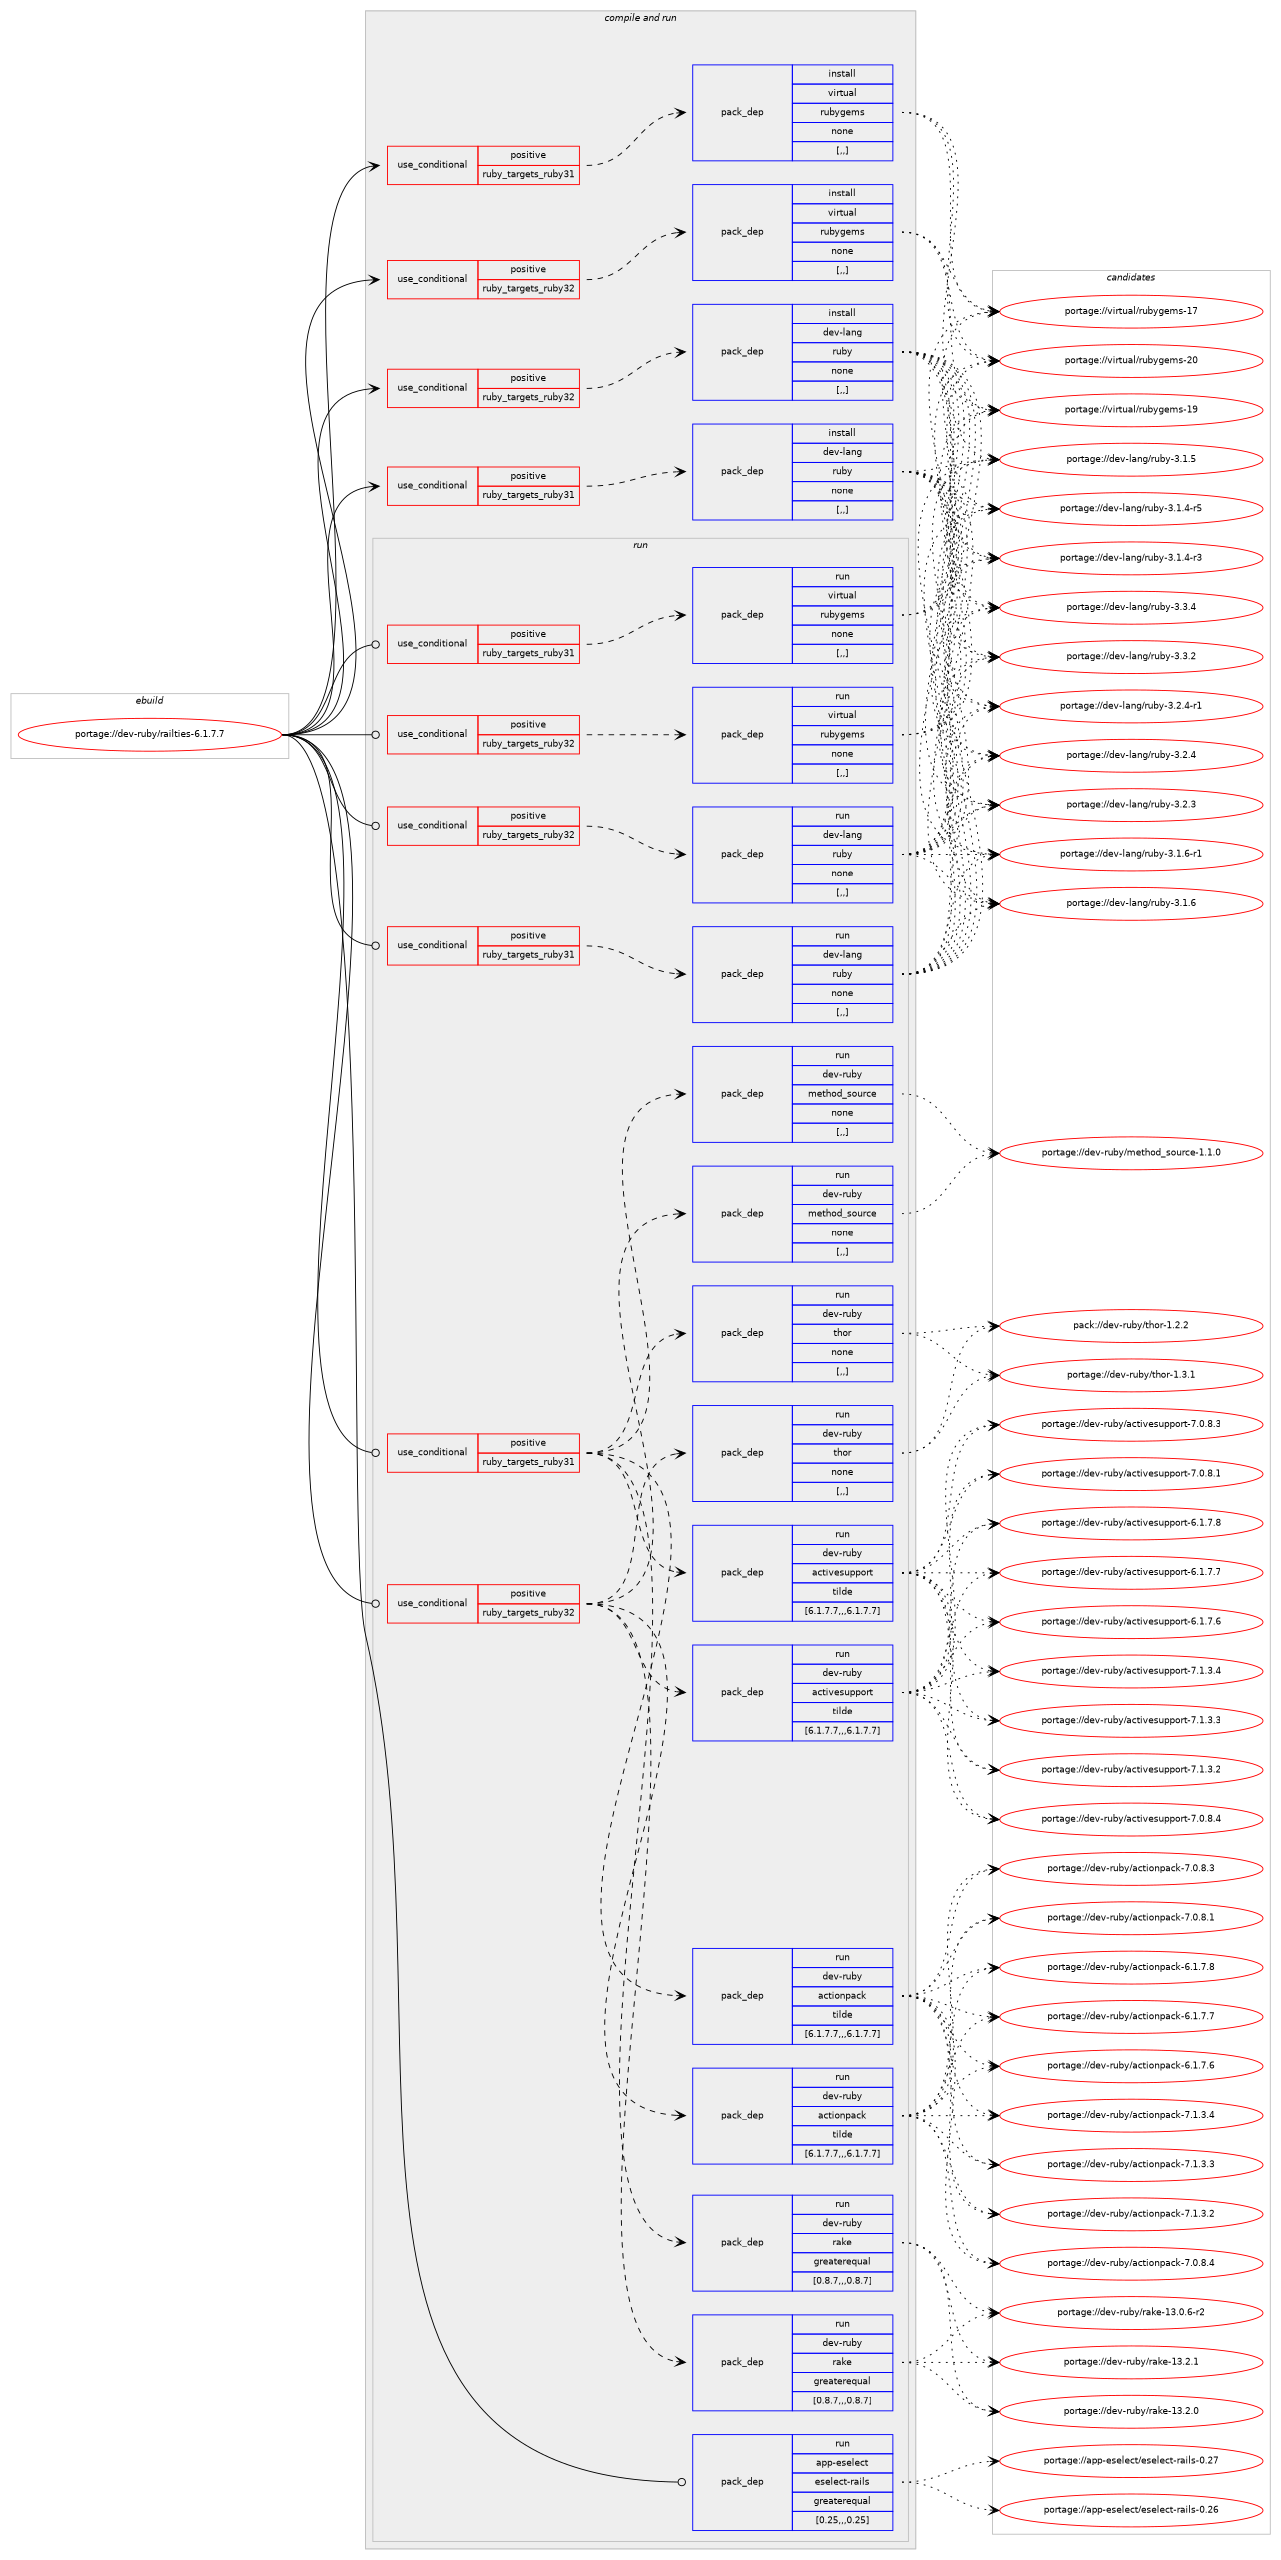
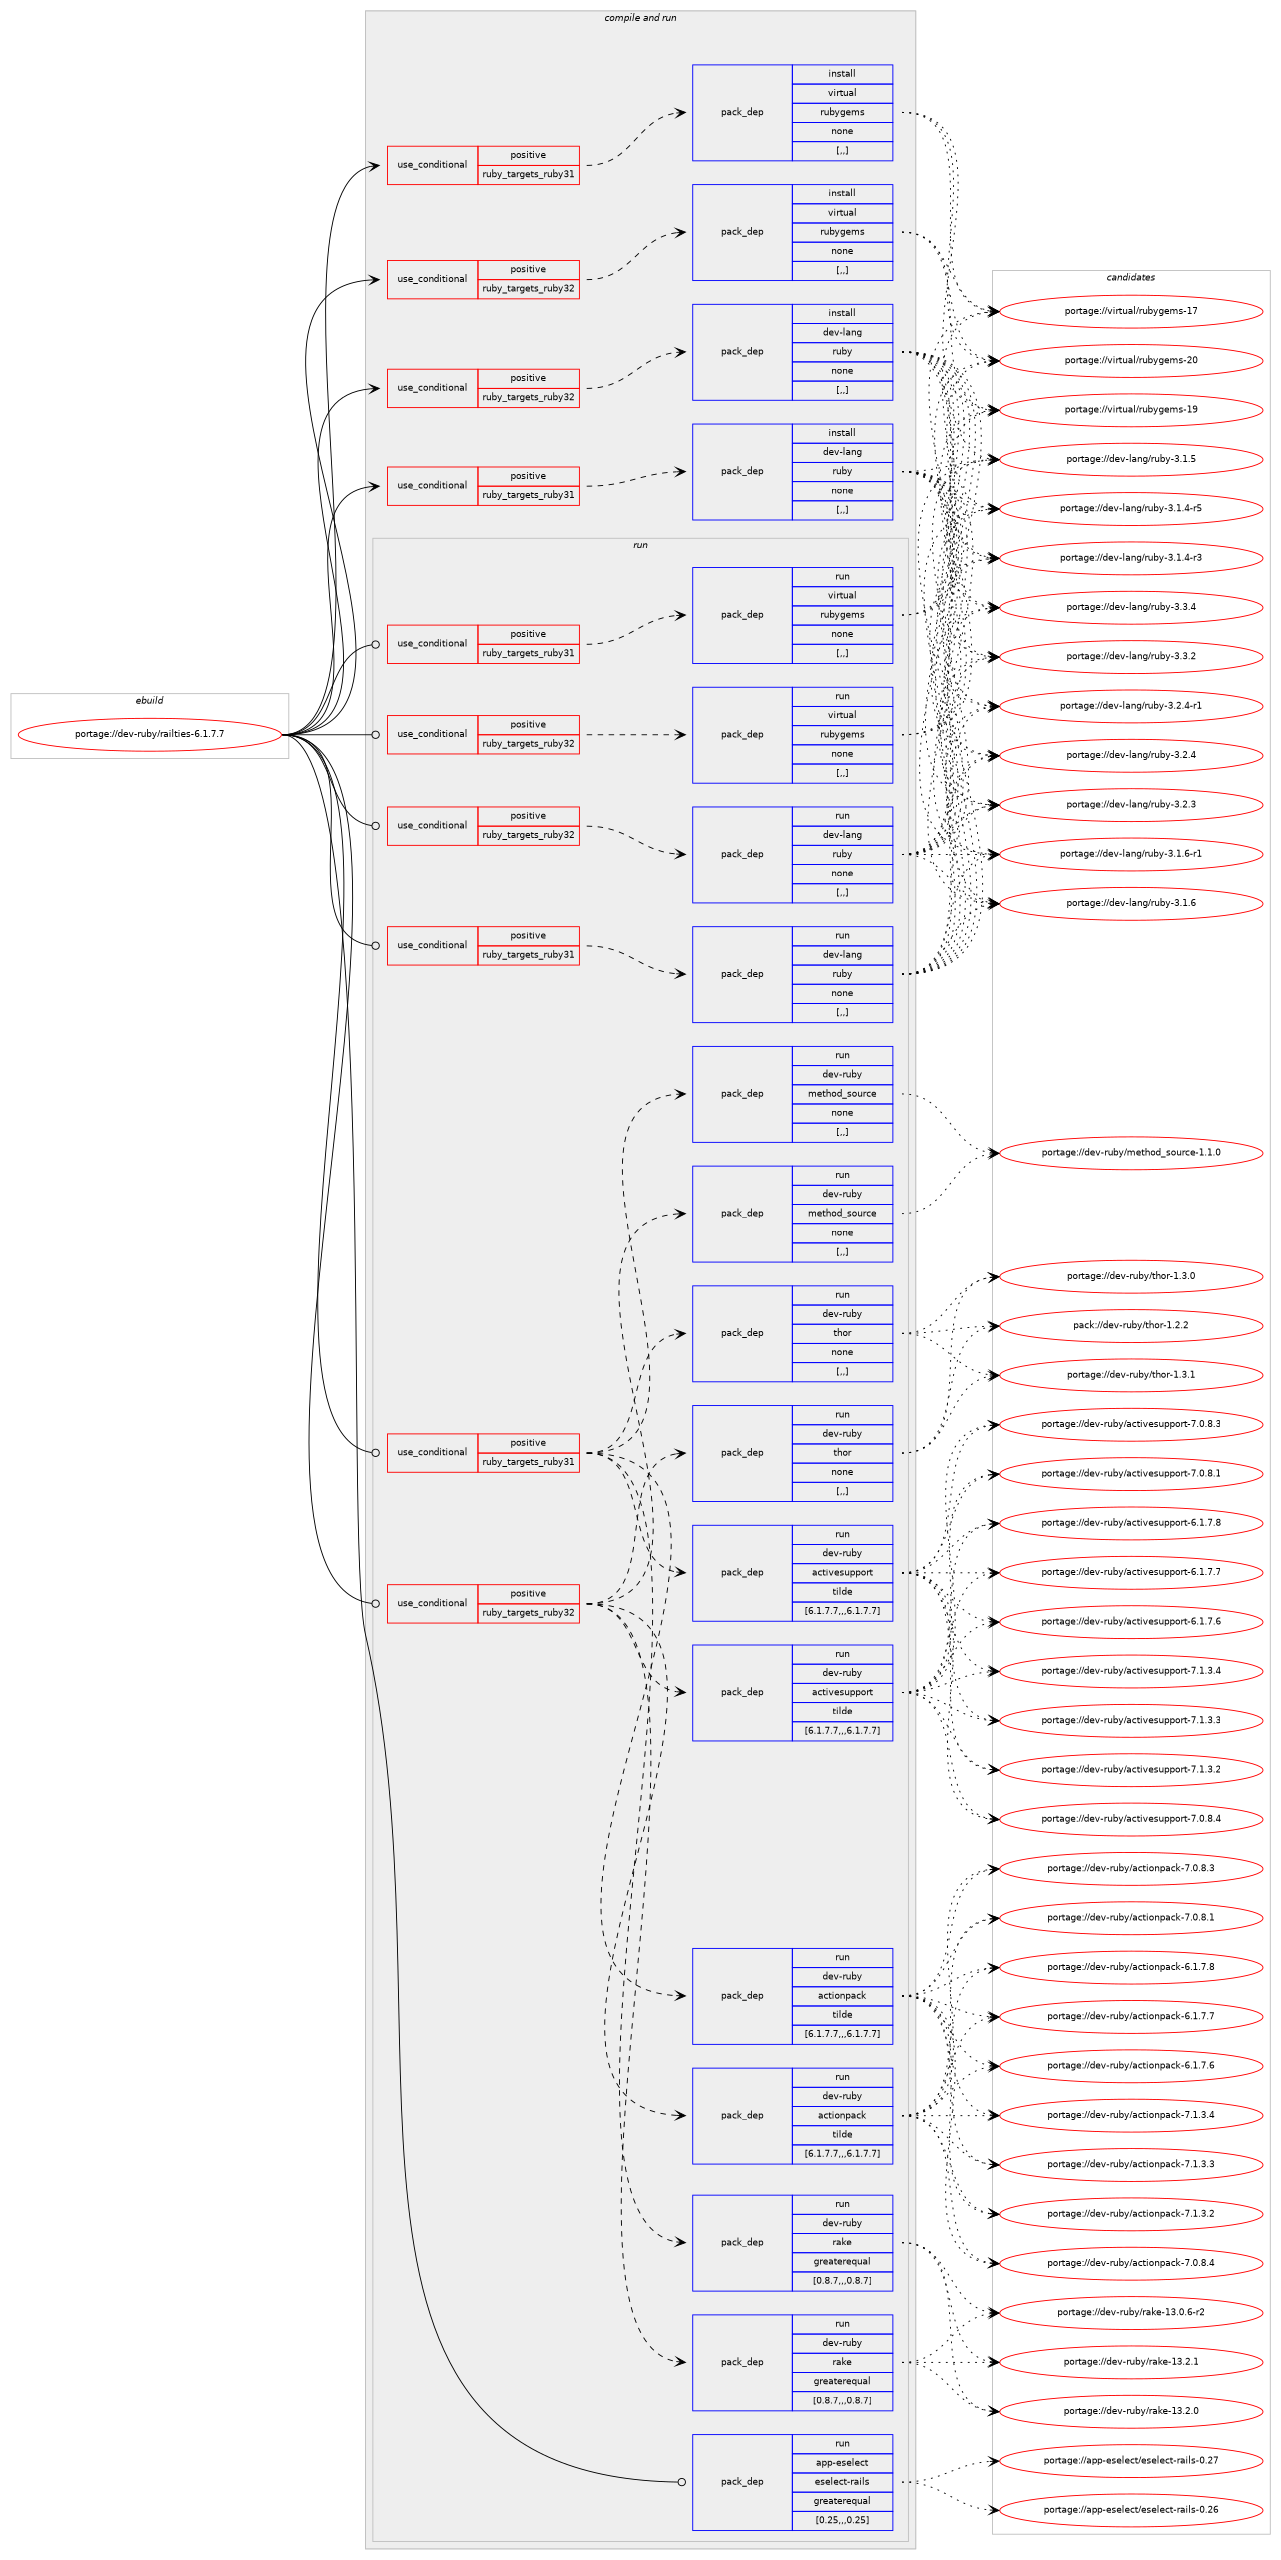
none -> (1131, 1277)
